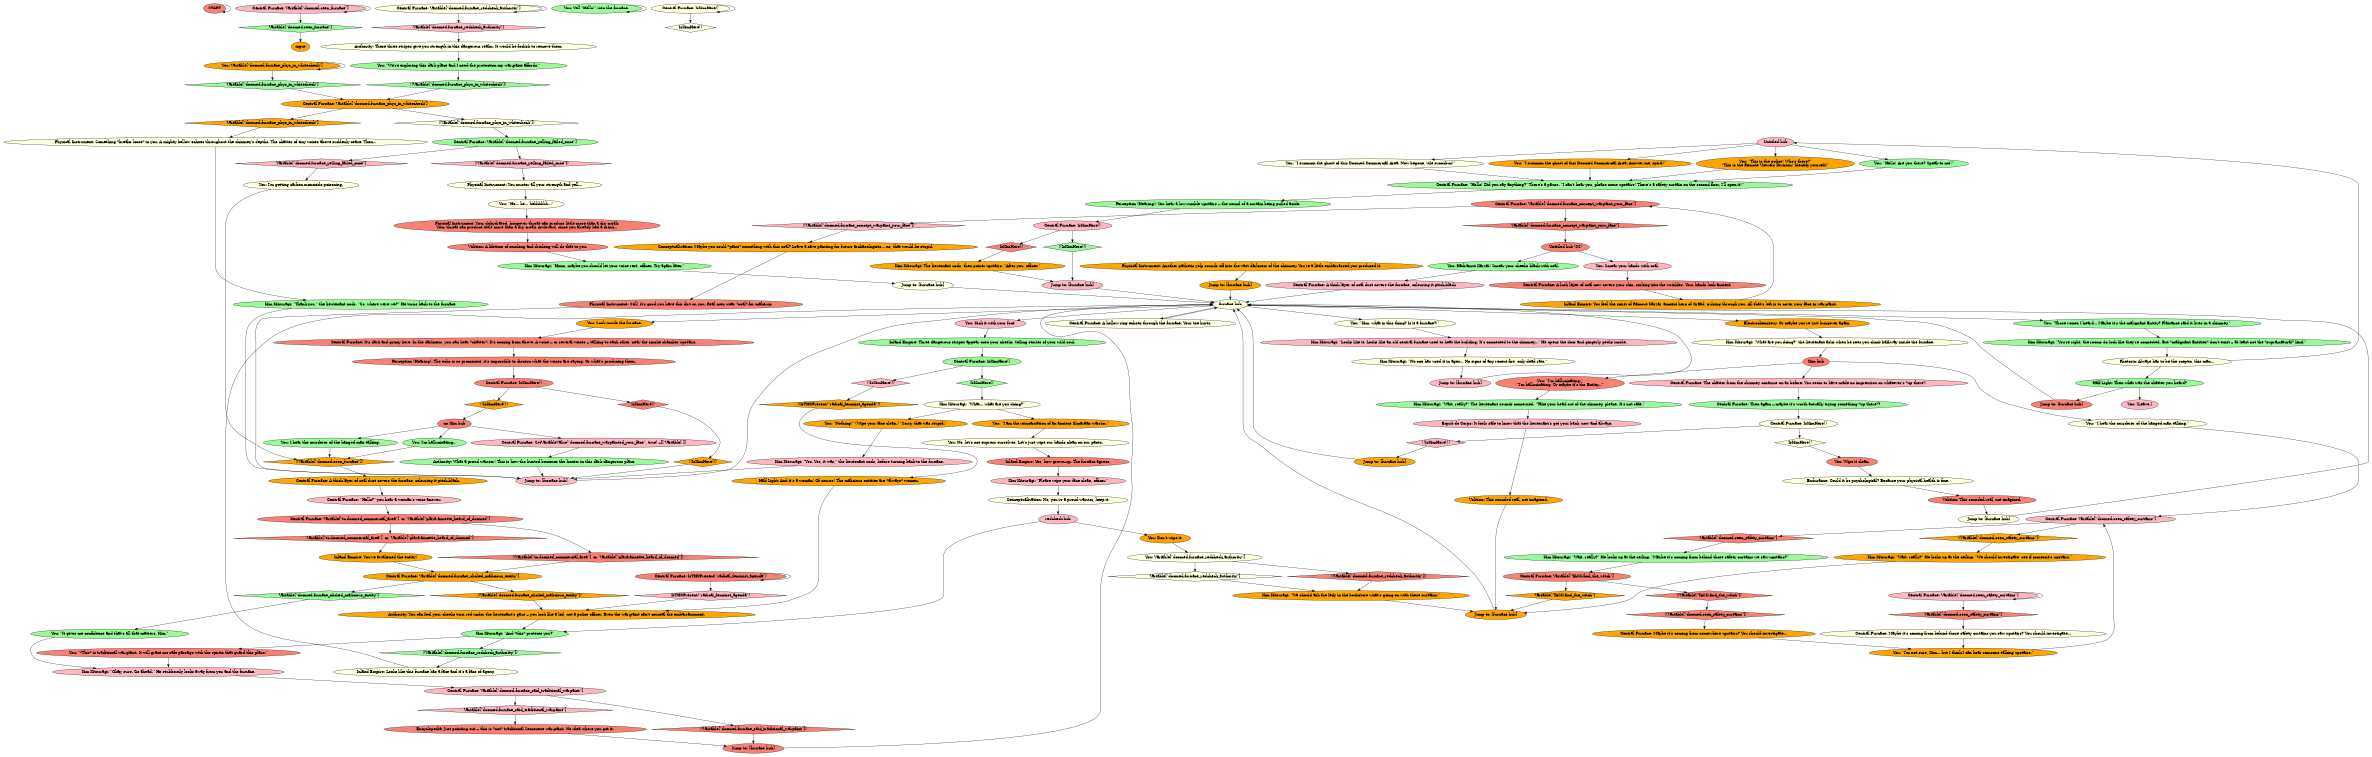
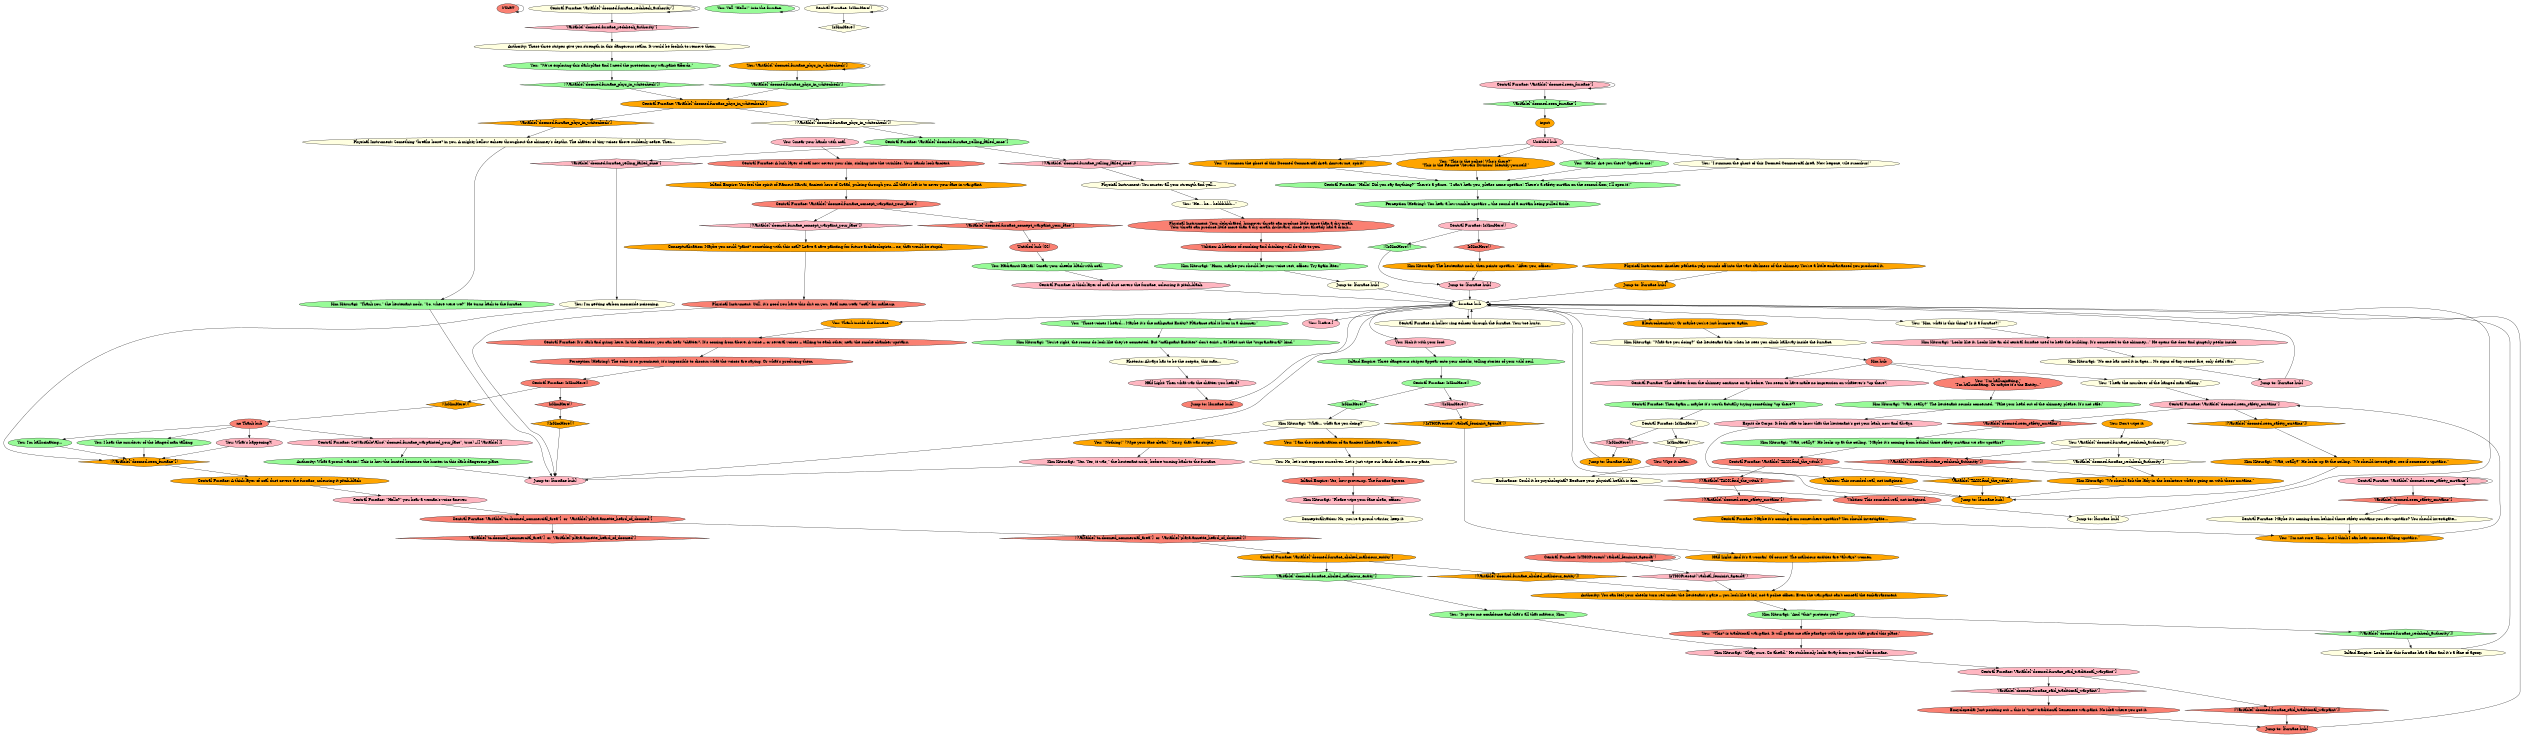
(2224, 161) -> (1545, 131)
(1594, 256) -> none
(615, 324) -> (861, 324)
(2140, 383) -> (1192, 383)
(2140, 393) -> (1372, 315)
(454, 424) -> (249, 424)
none -> (249, 443)
(1058, 519) -> none
(376, 557) -> none
